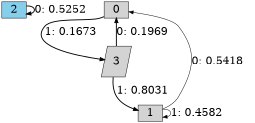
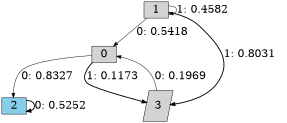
(76, 32) -> (117, 77)
(116, 34) -> (145, 68)
none -> (44, 62)
(117, 97) -> (223, 58)
